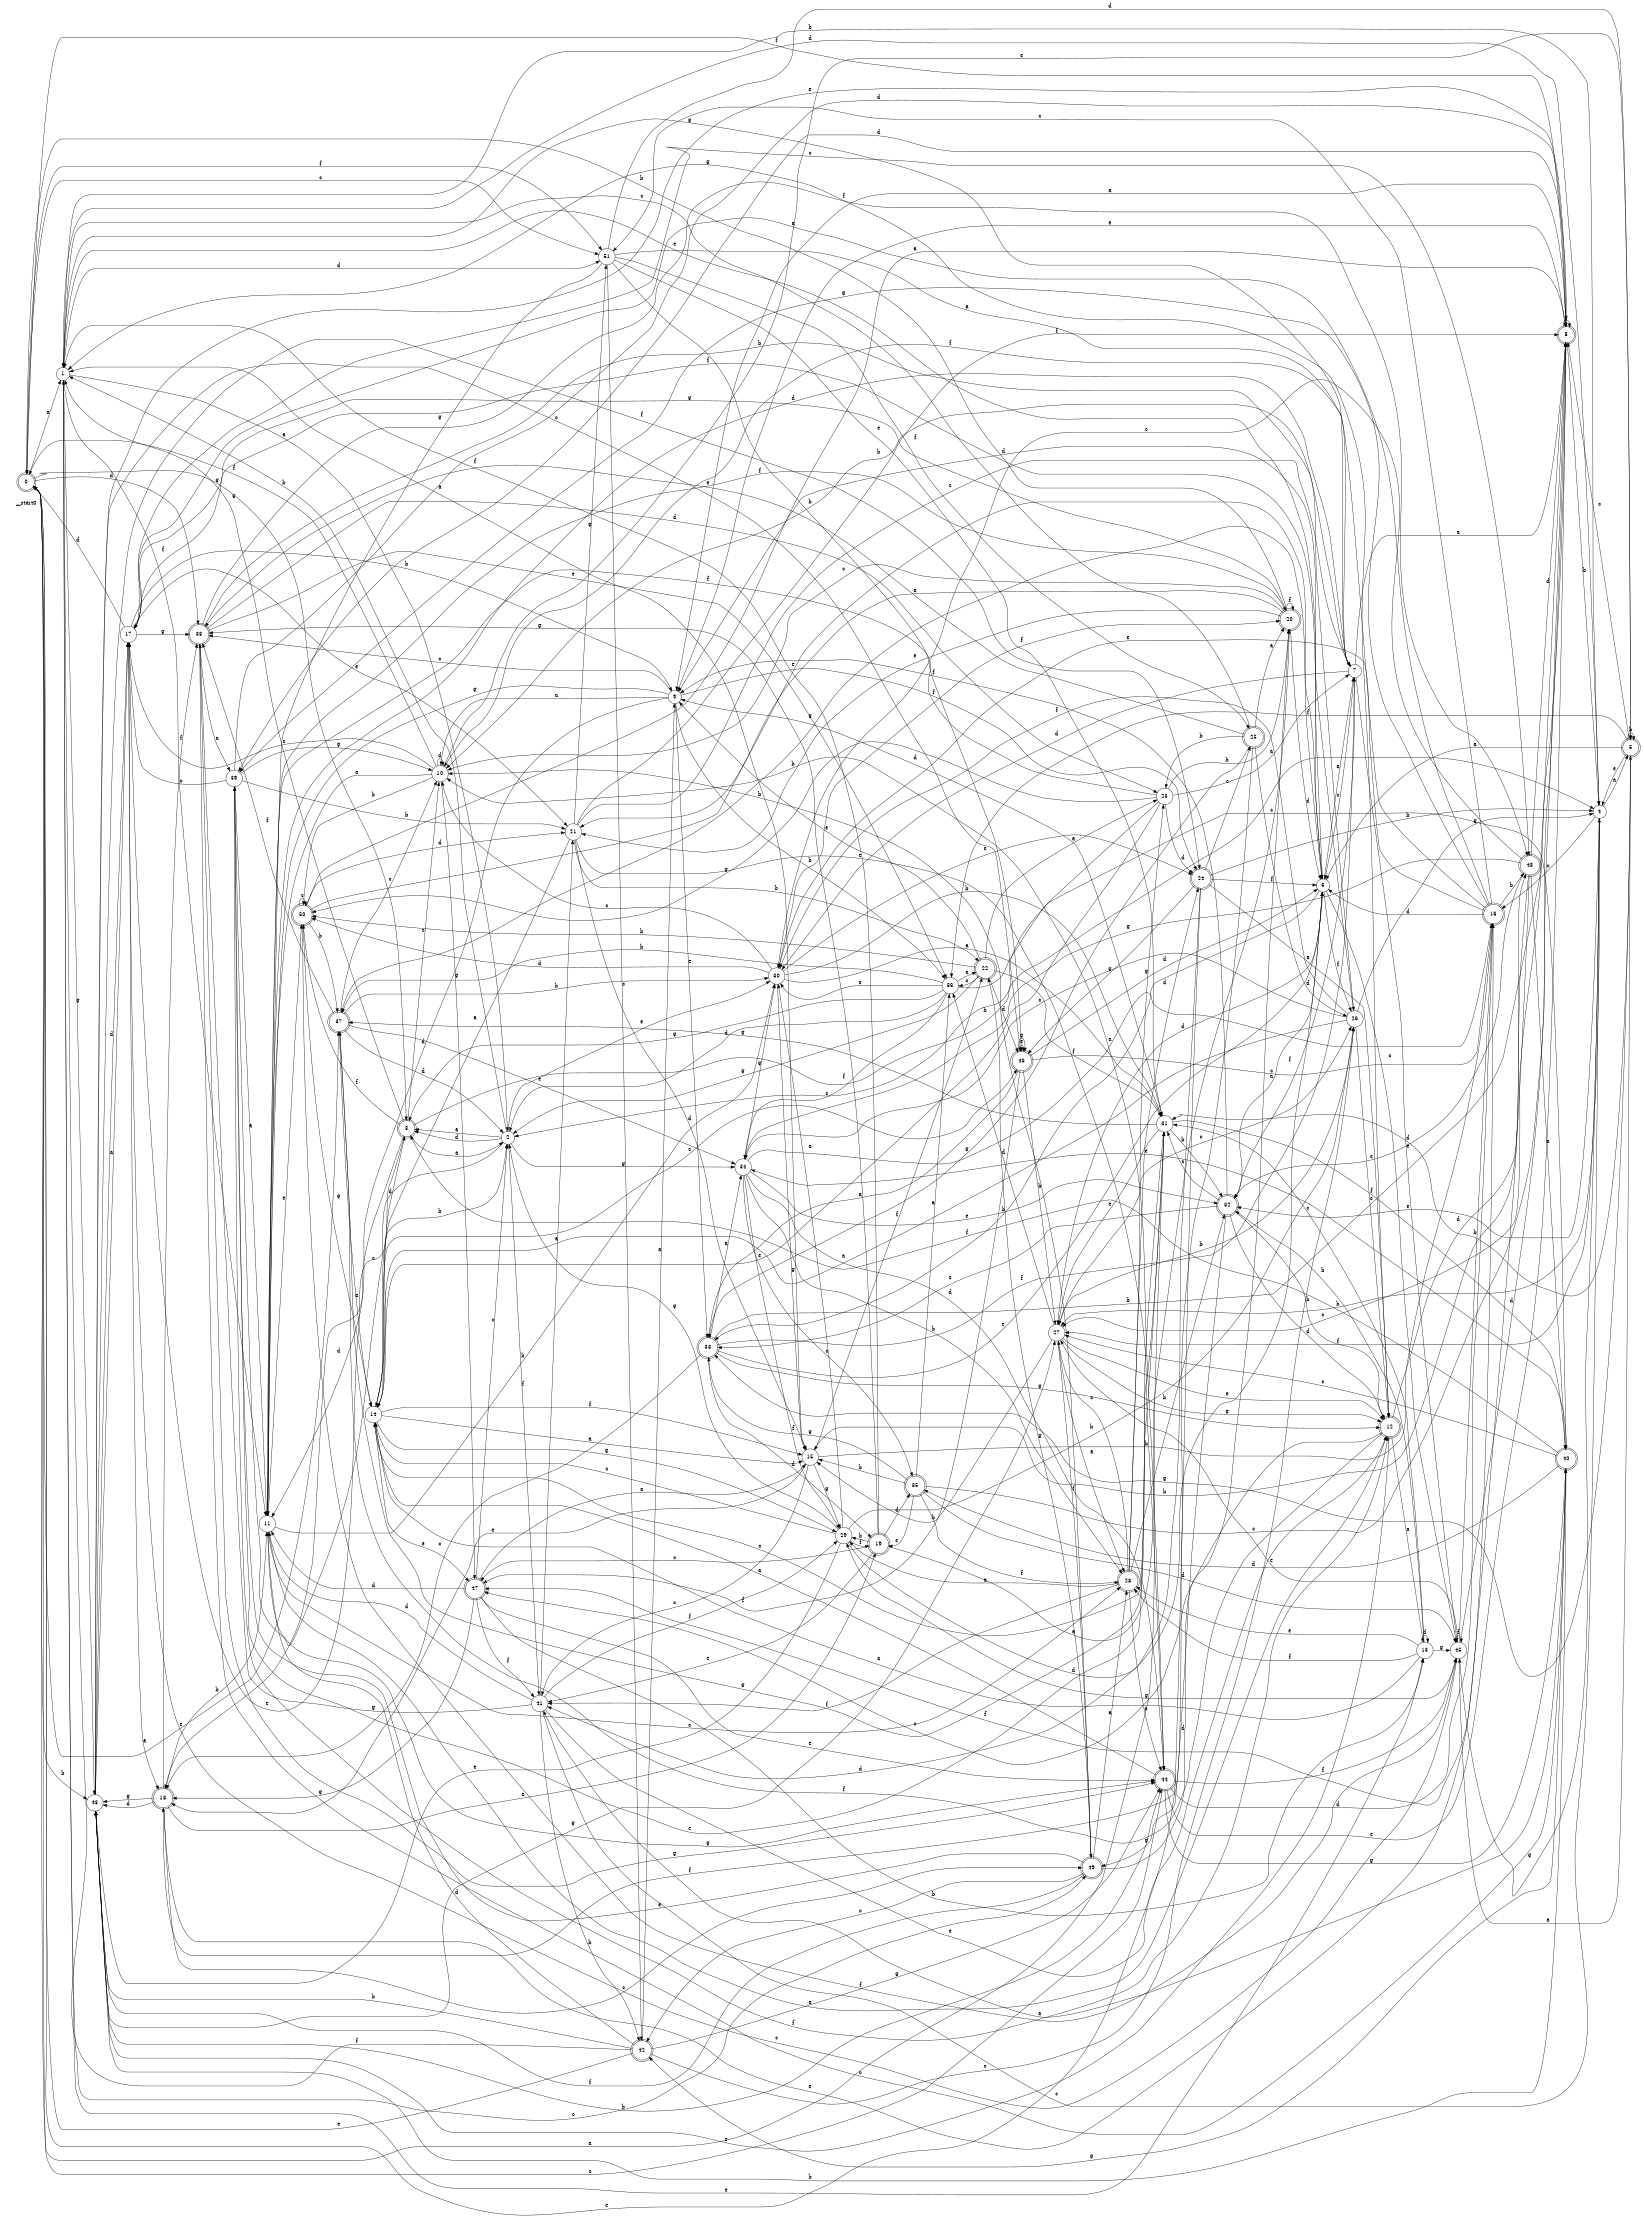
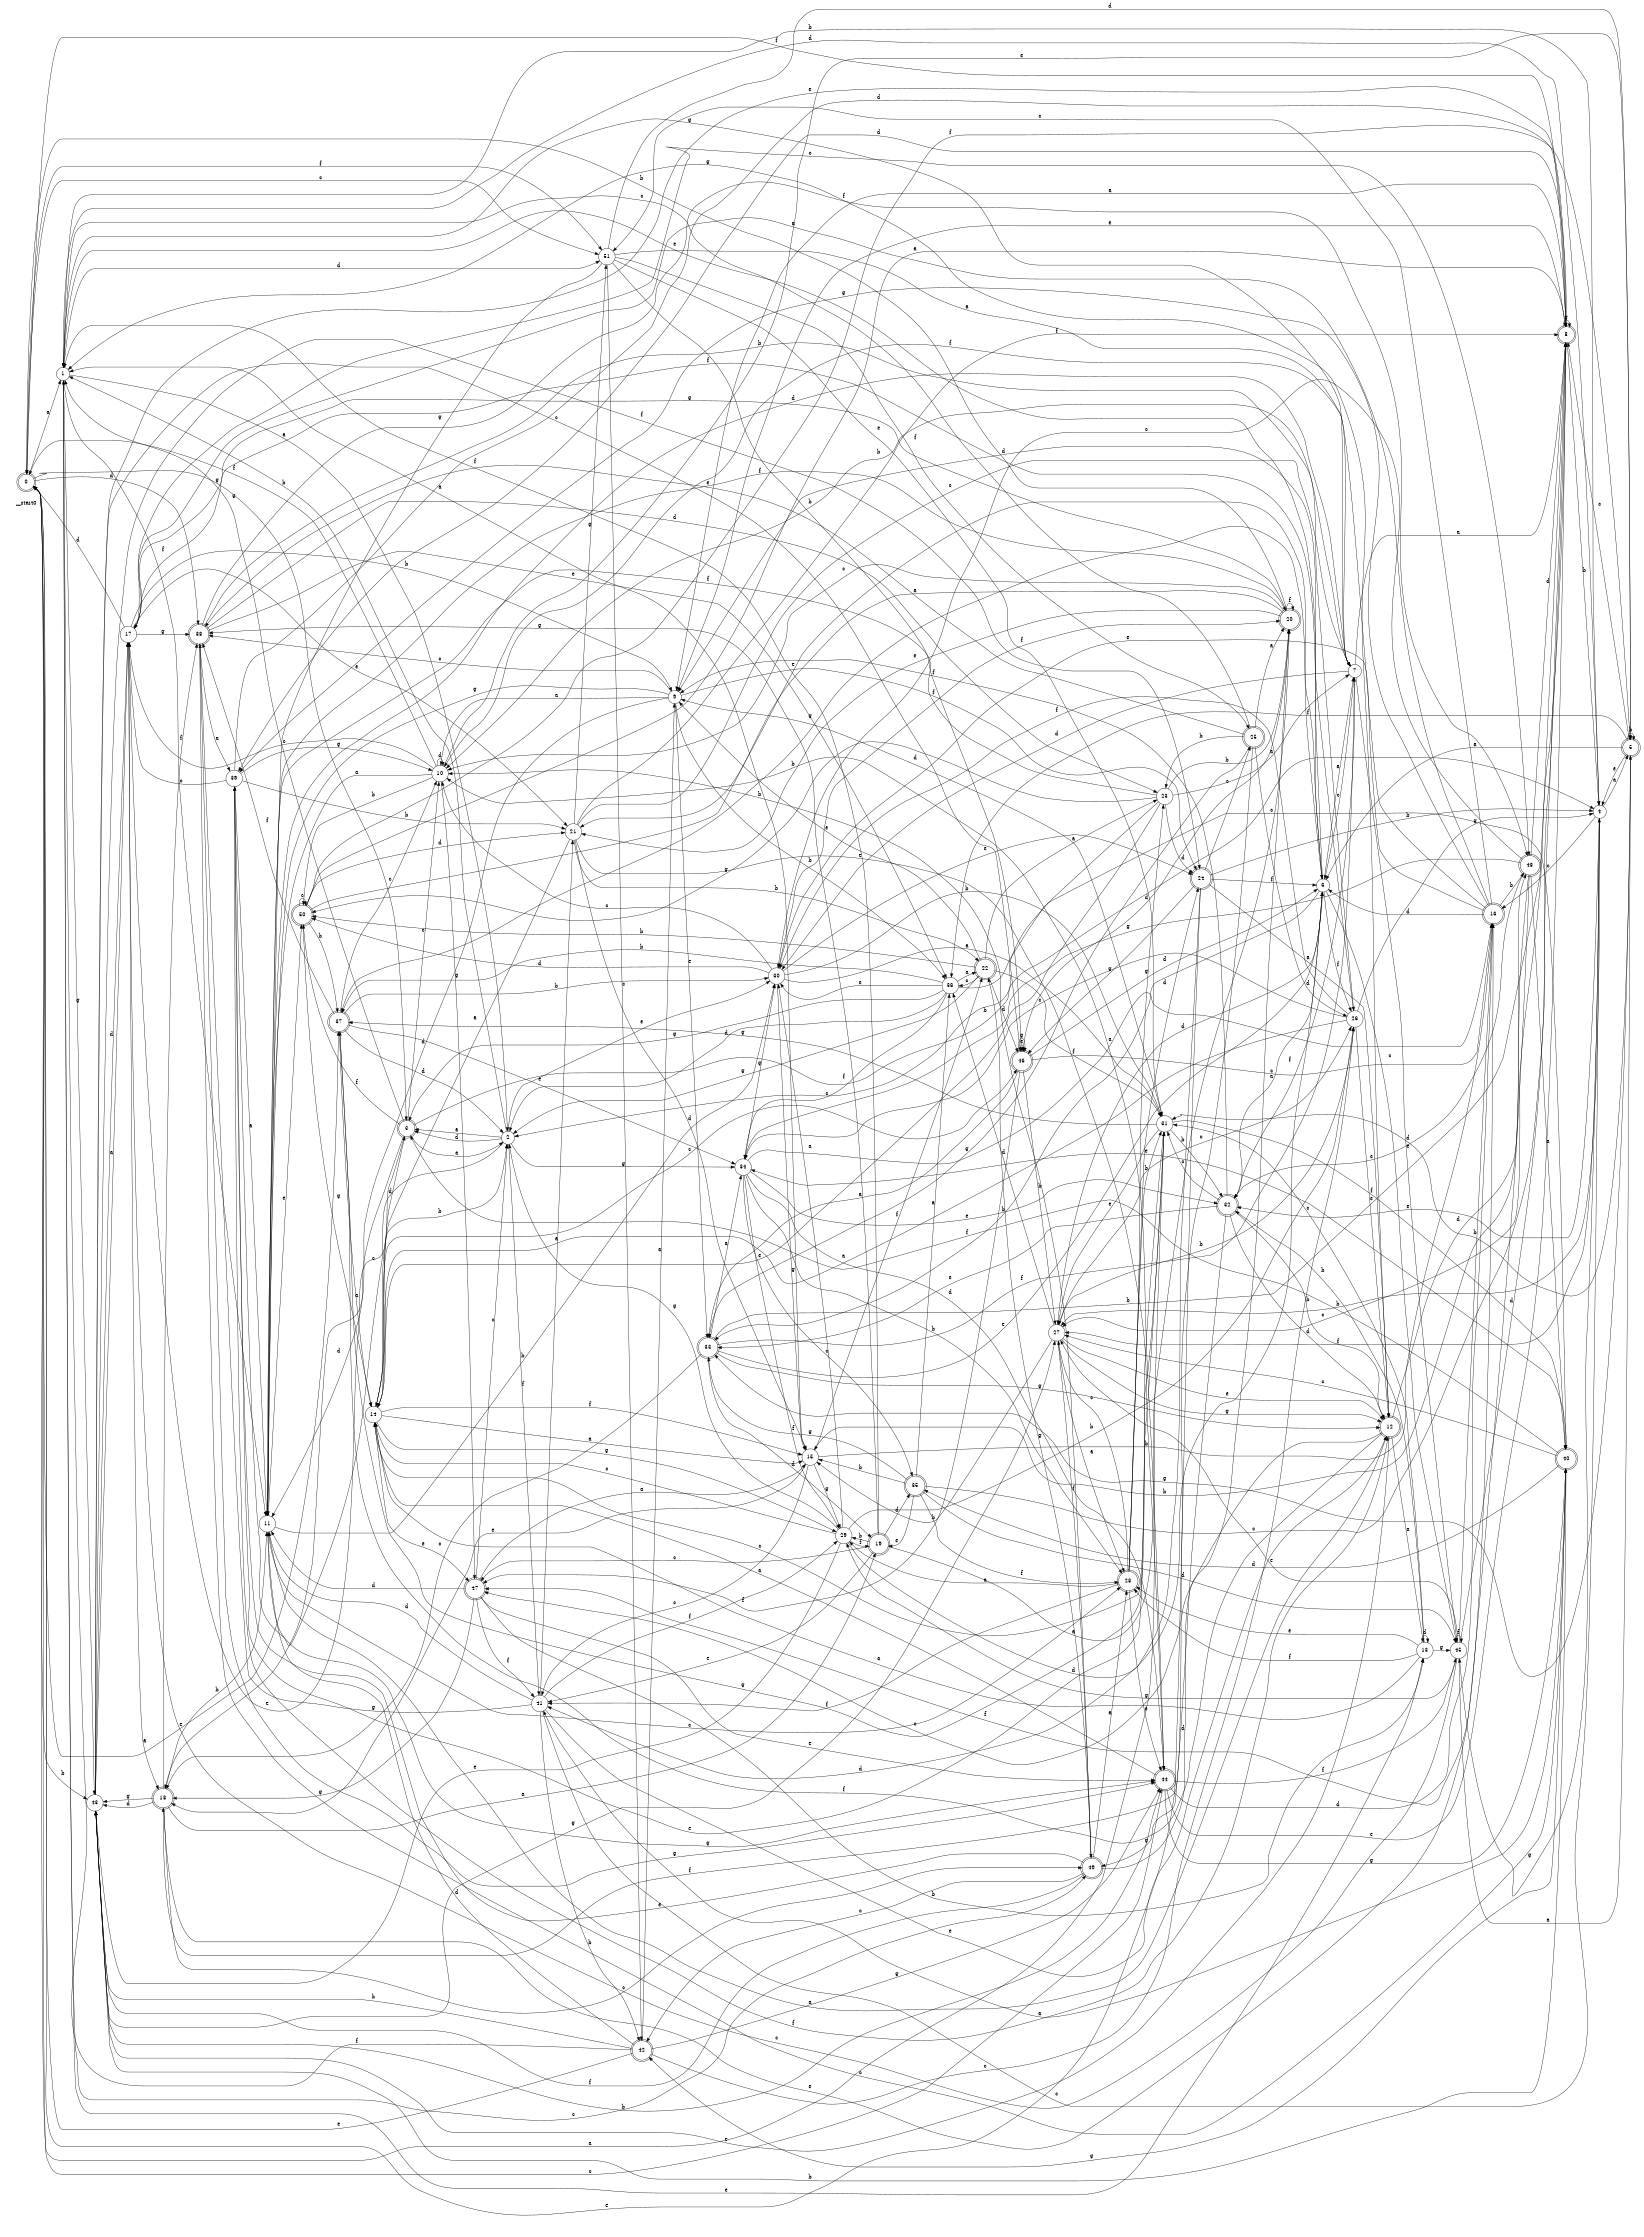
(1300, 753) -> (1182, 853)
(1176, 1395) -> (1137, 1352)
(604, 1883) -> (1030, 135)
